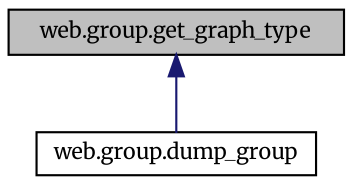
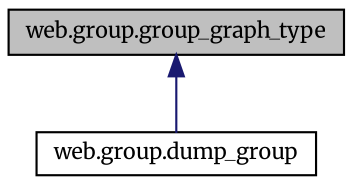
(176, 32) -> (176, 32)
